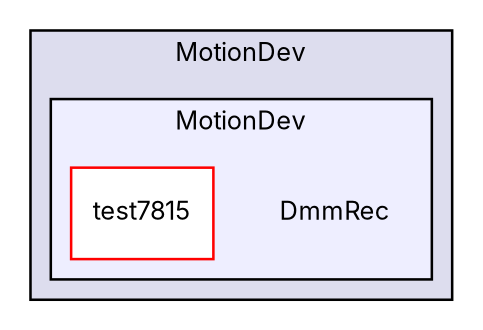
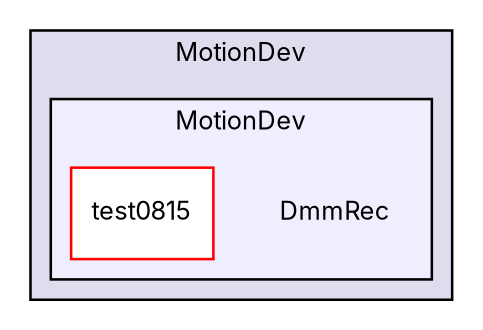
(142, 213) -> (142, 213)
